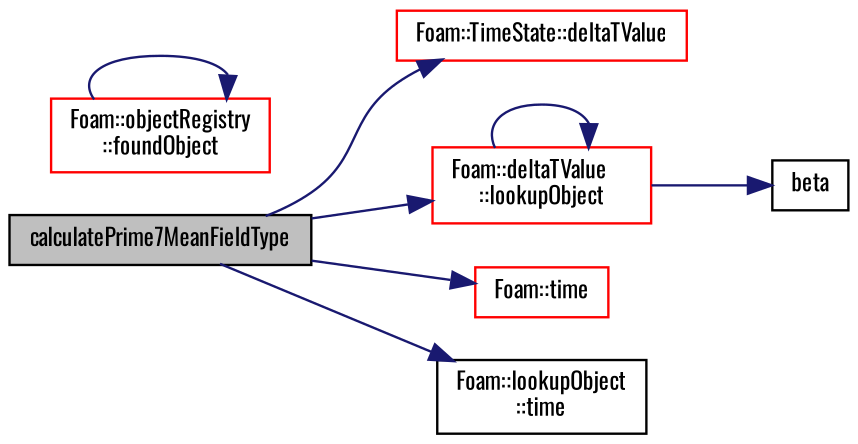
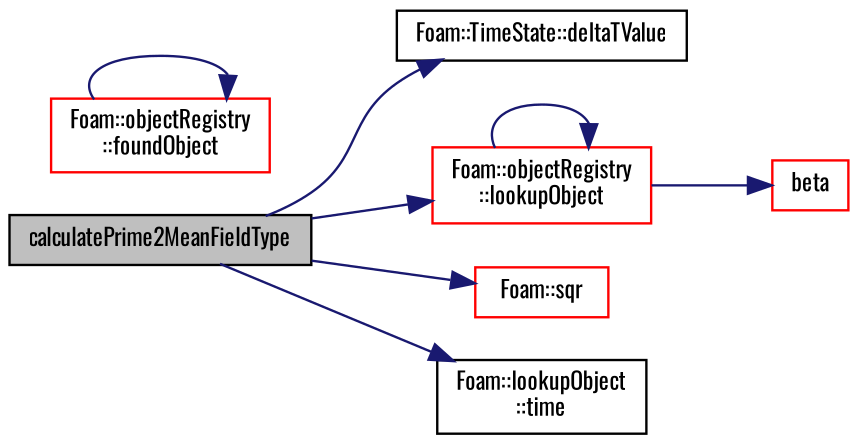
(542, 36) -> (542, 36)
(542, 185) -> (542, 185)
(810, 185) -> (810, 185)
(160, 240) -> (160, 240)
(542, 292) -> (542, 292)
